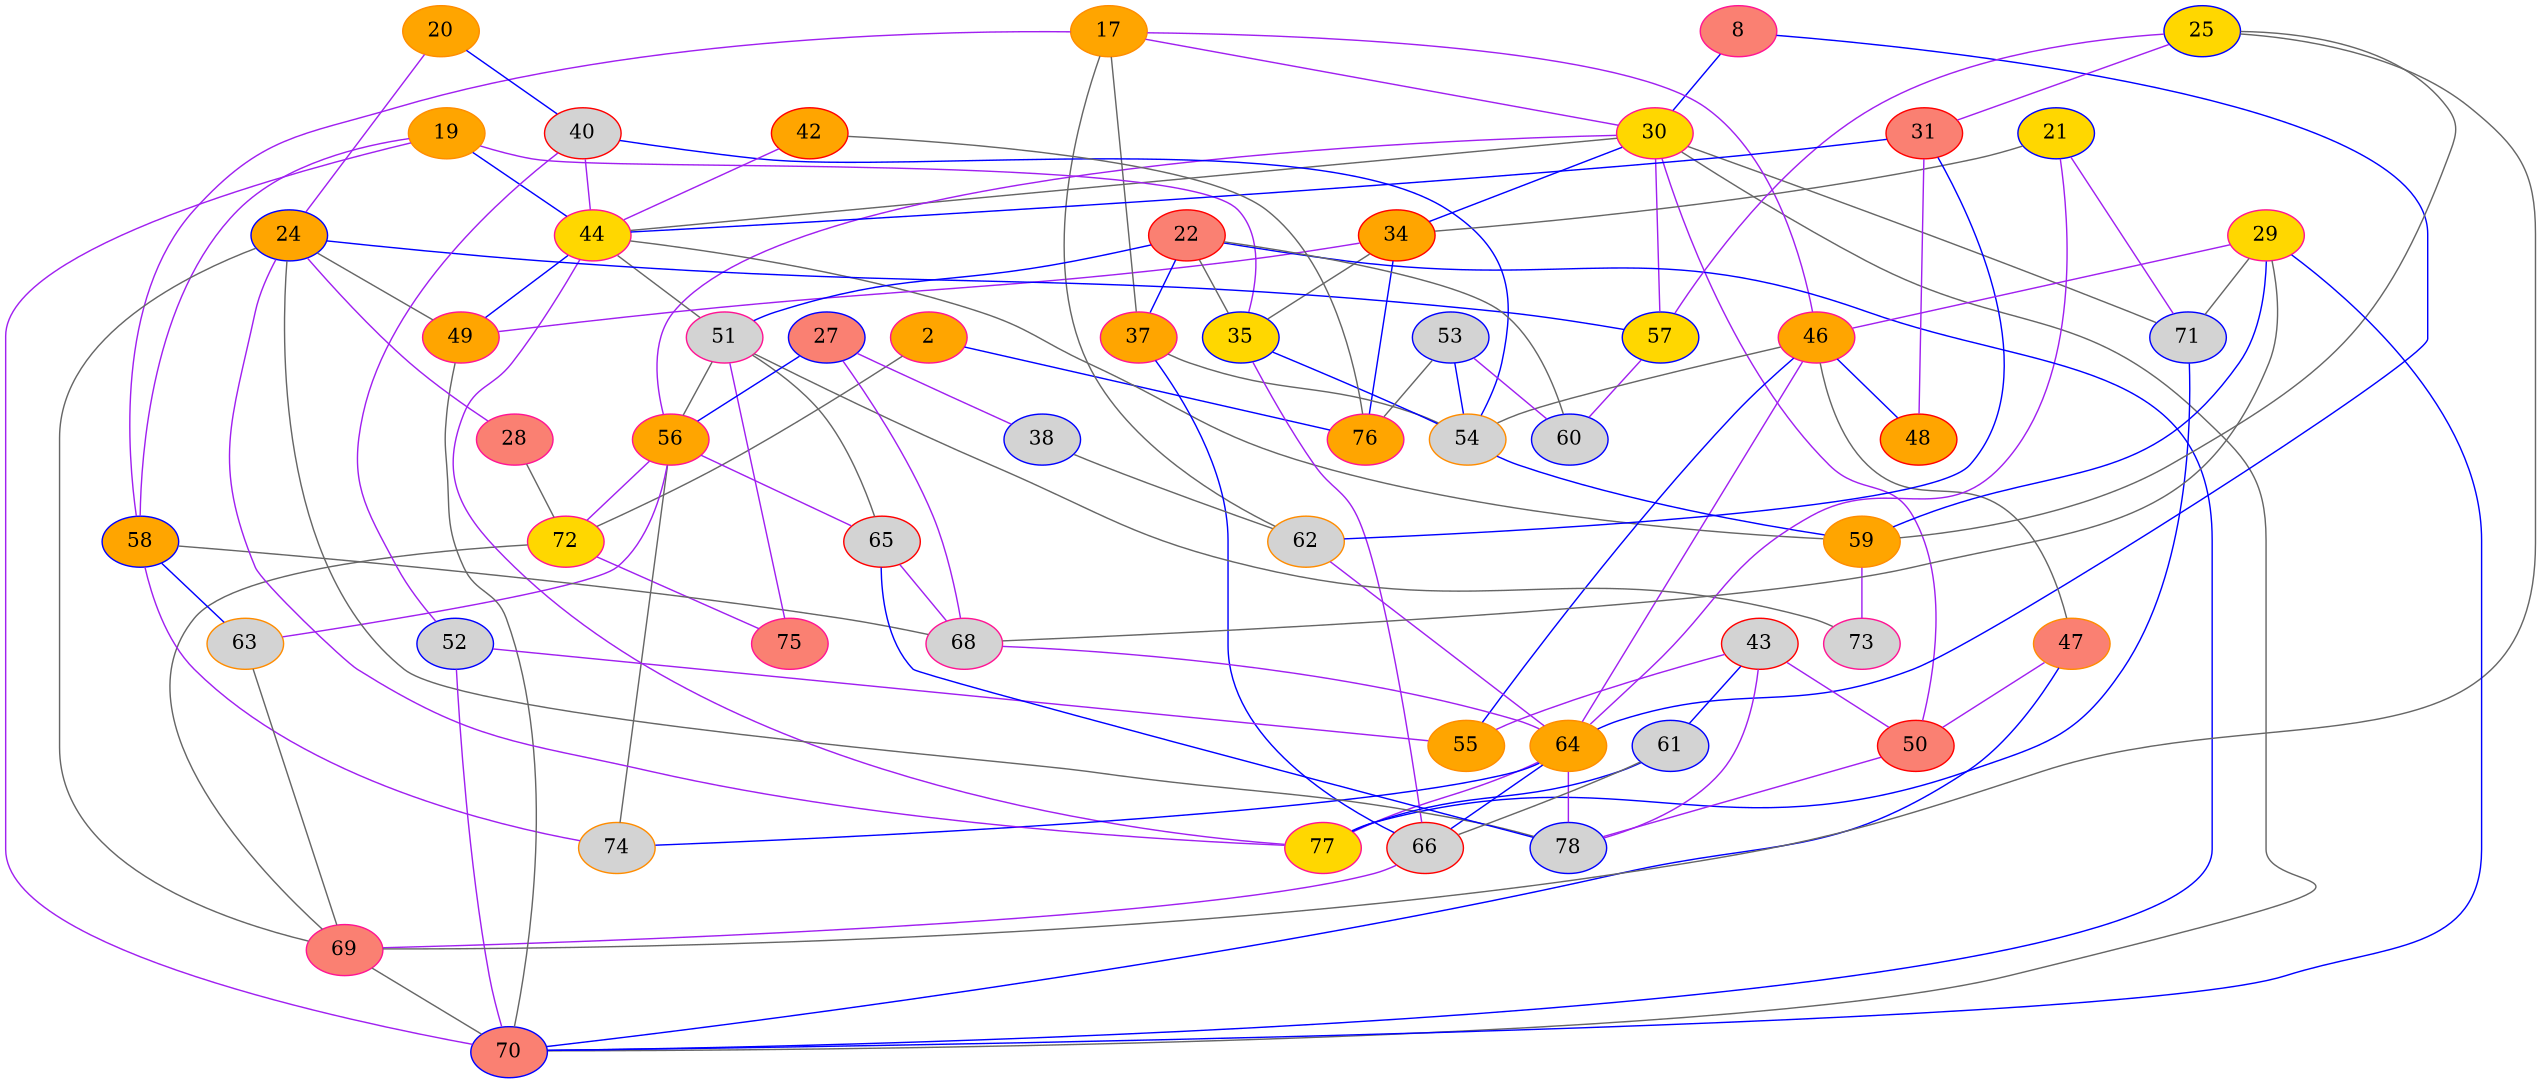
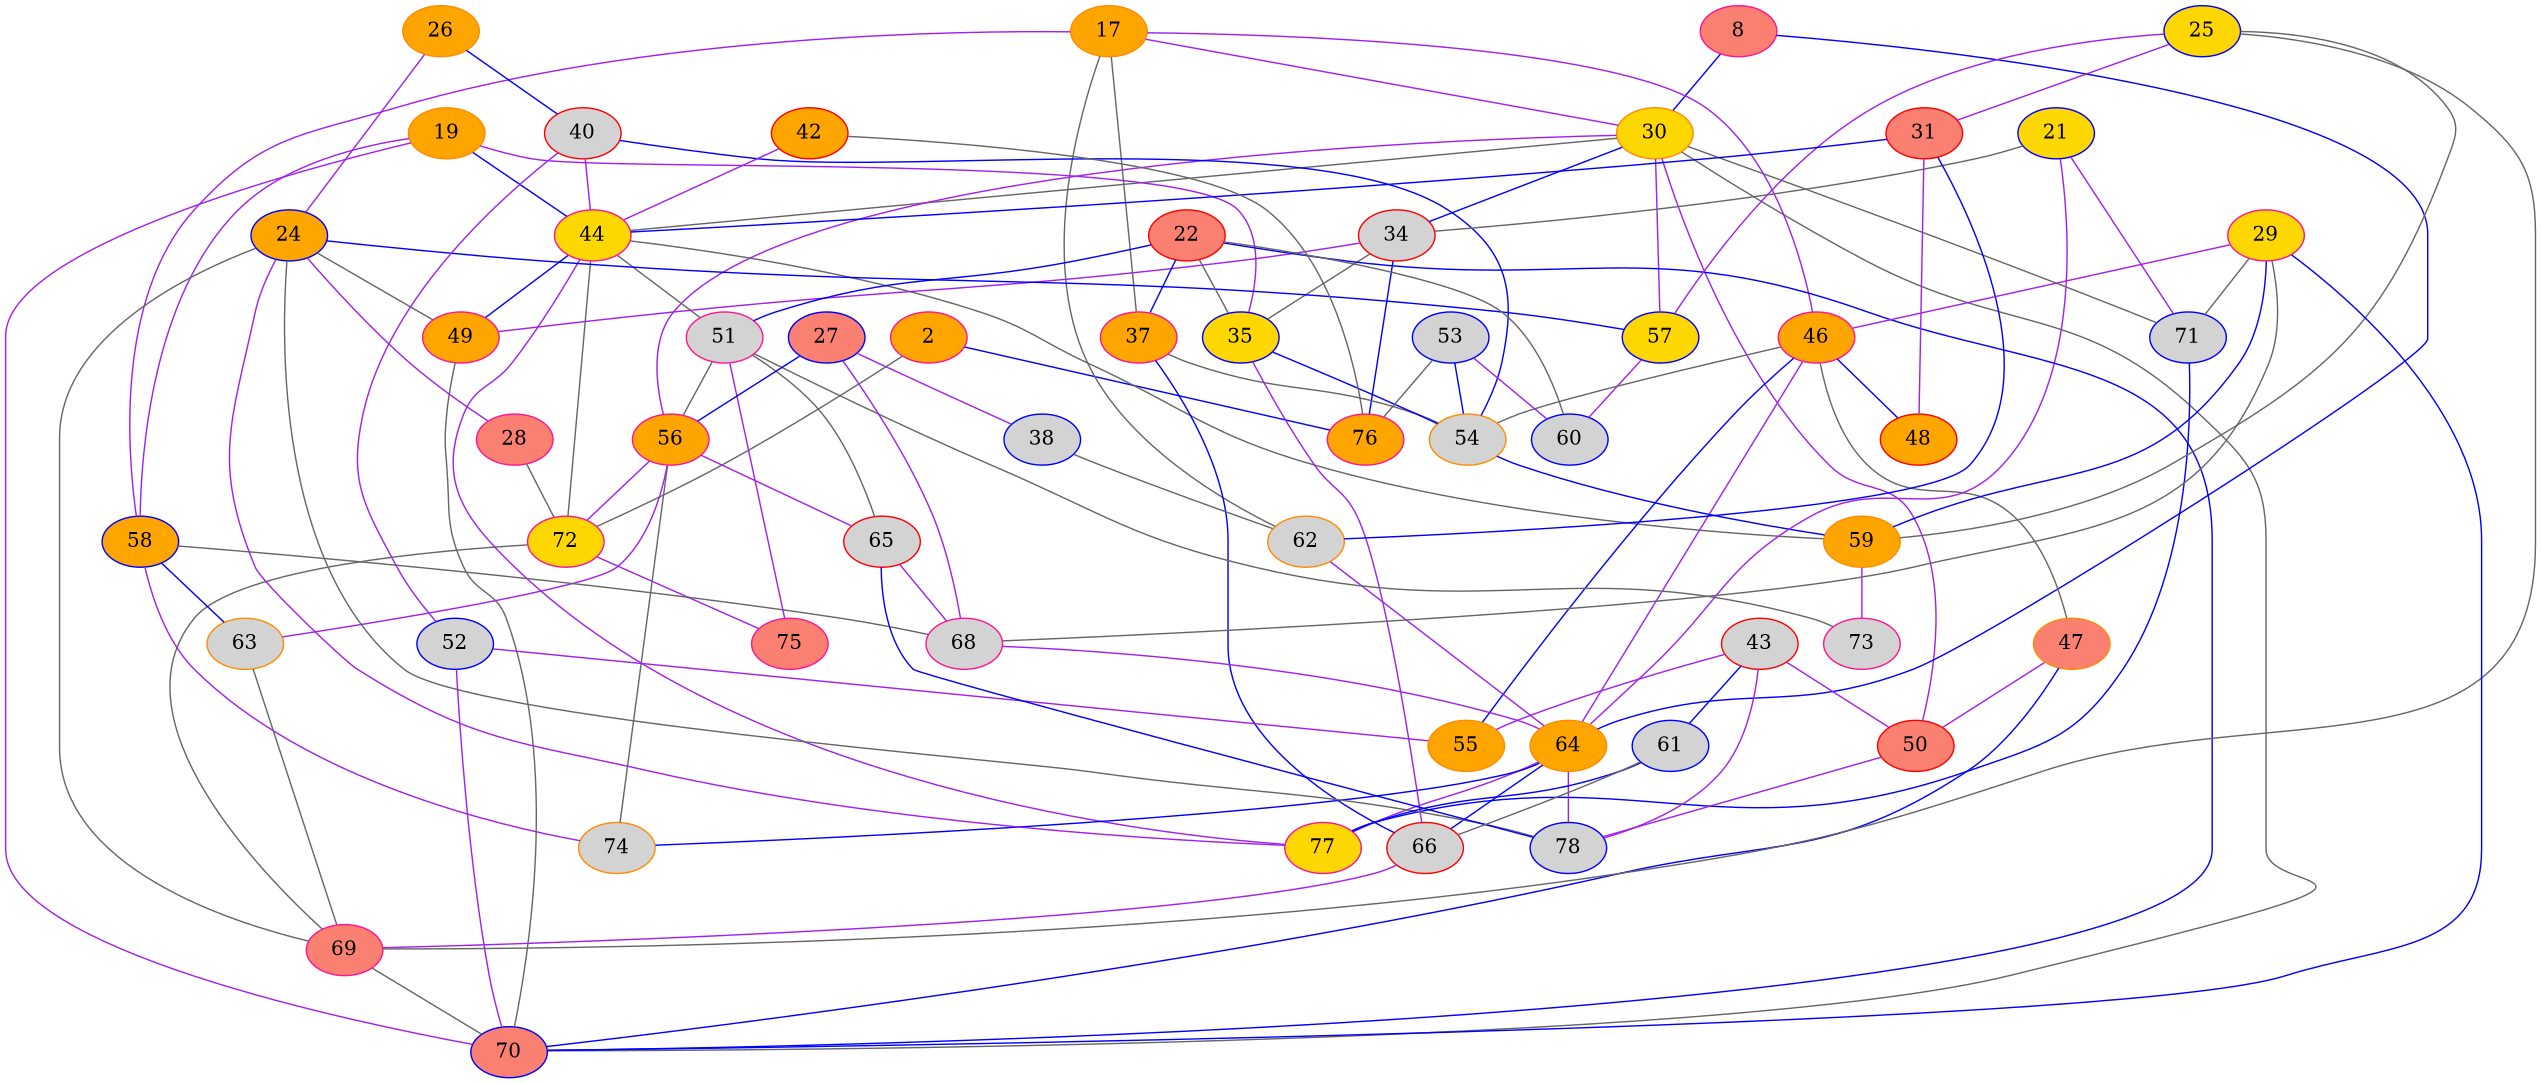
(441, 31) -> (441, 31)
(1655, 133) -> (1655, 133)
(1397, 235) -> (1397, 235)
none -> (579, 388)
